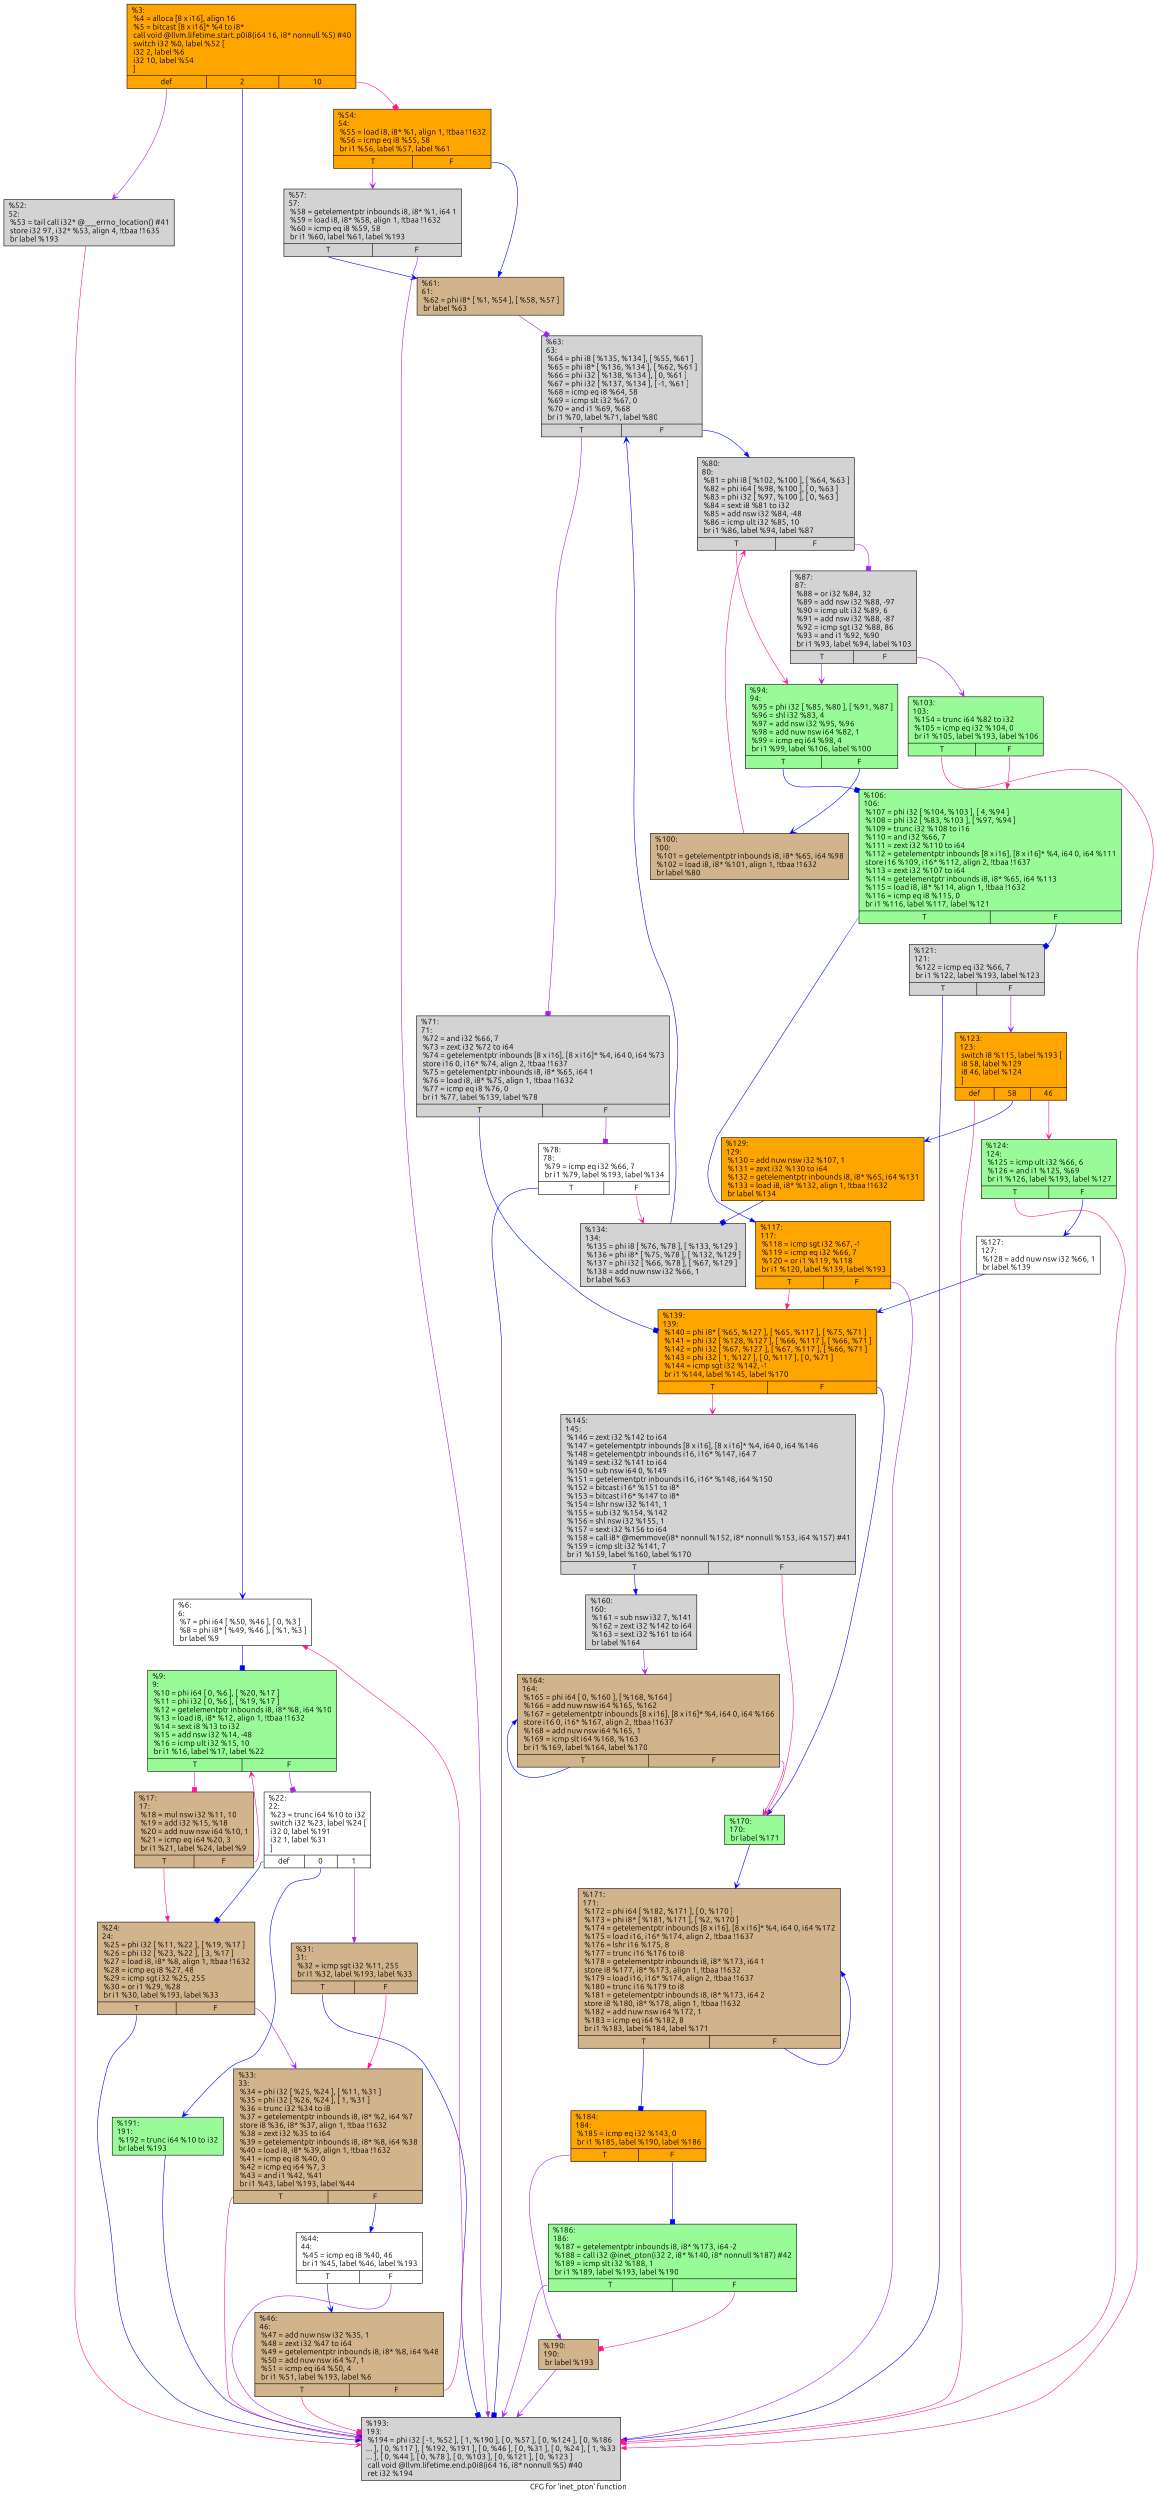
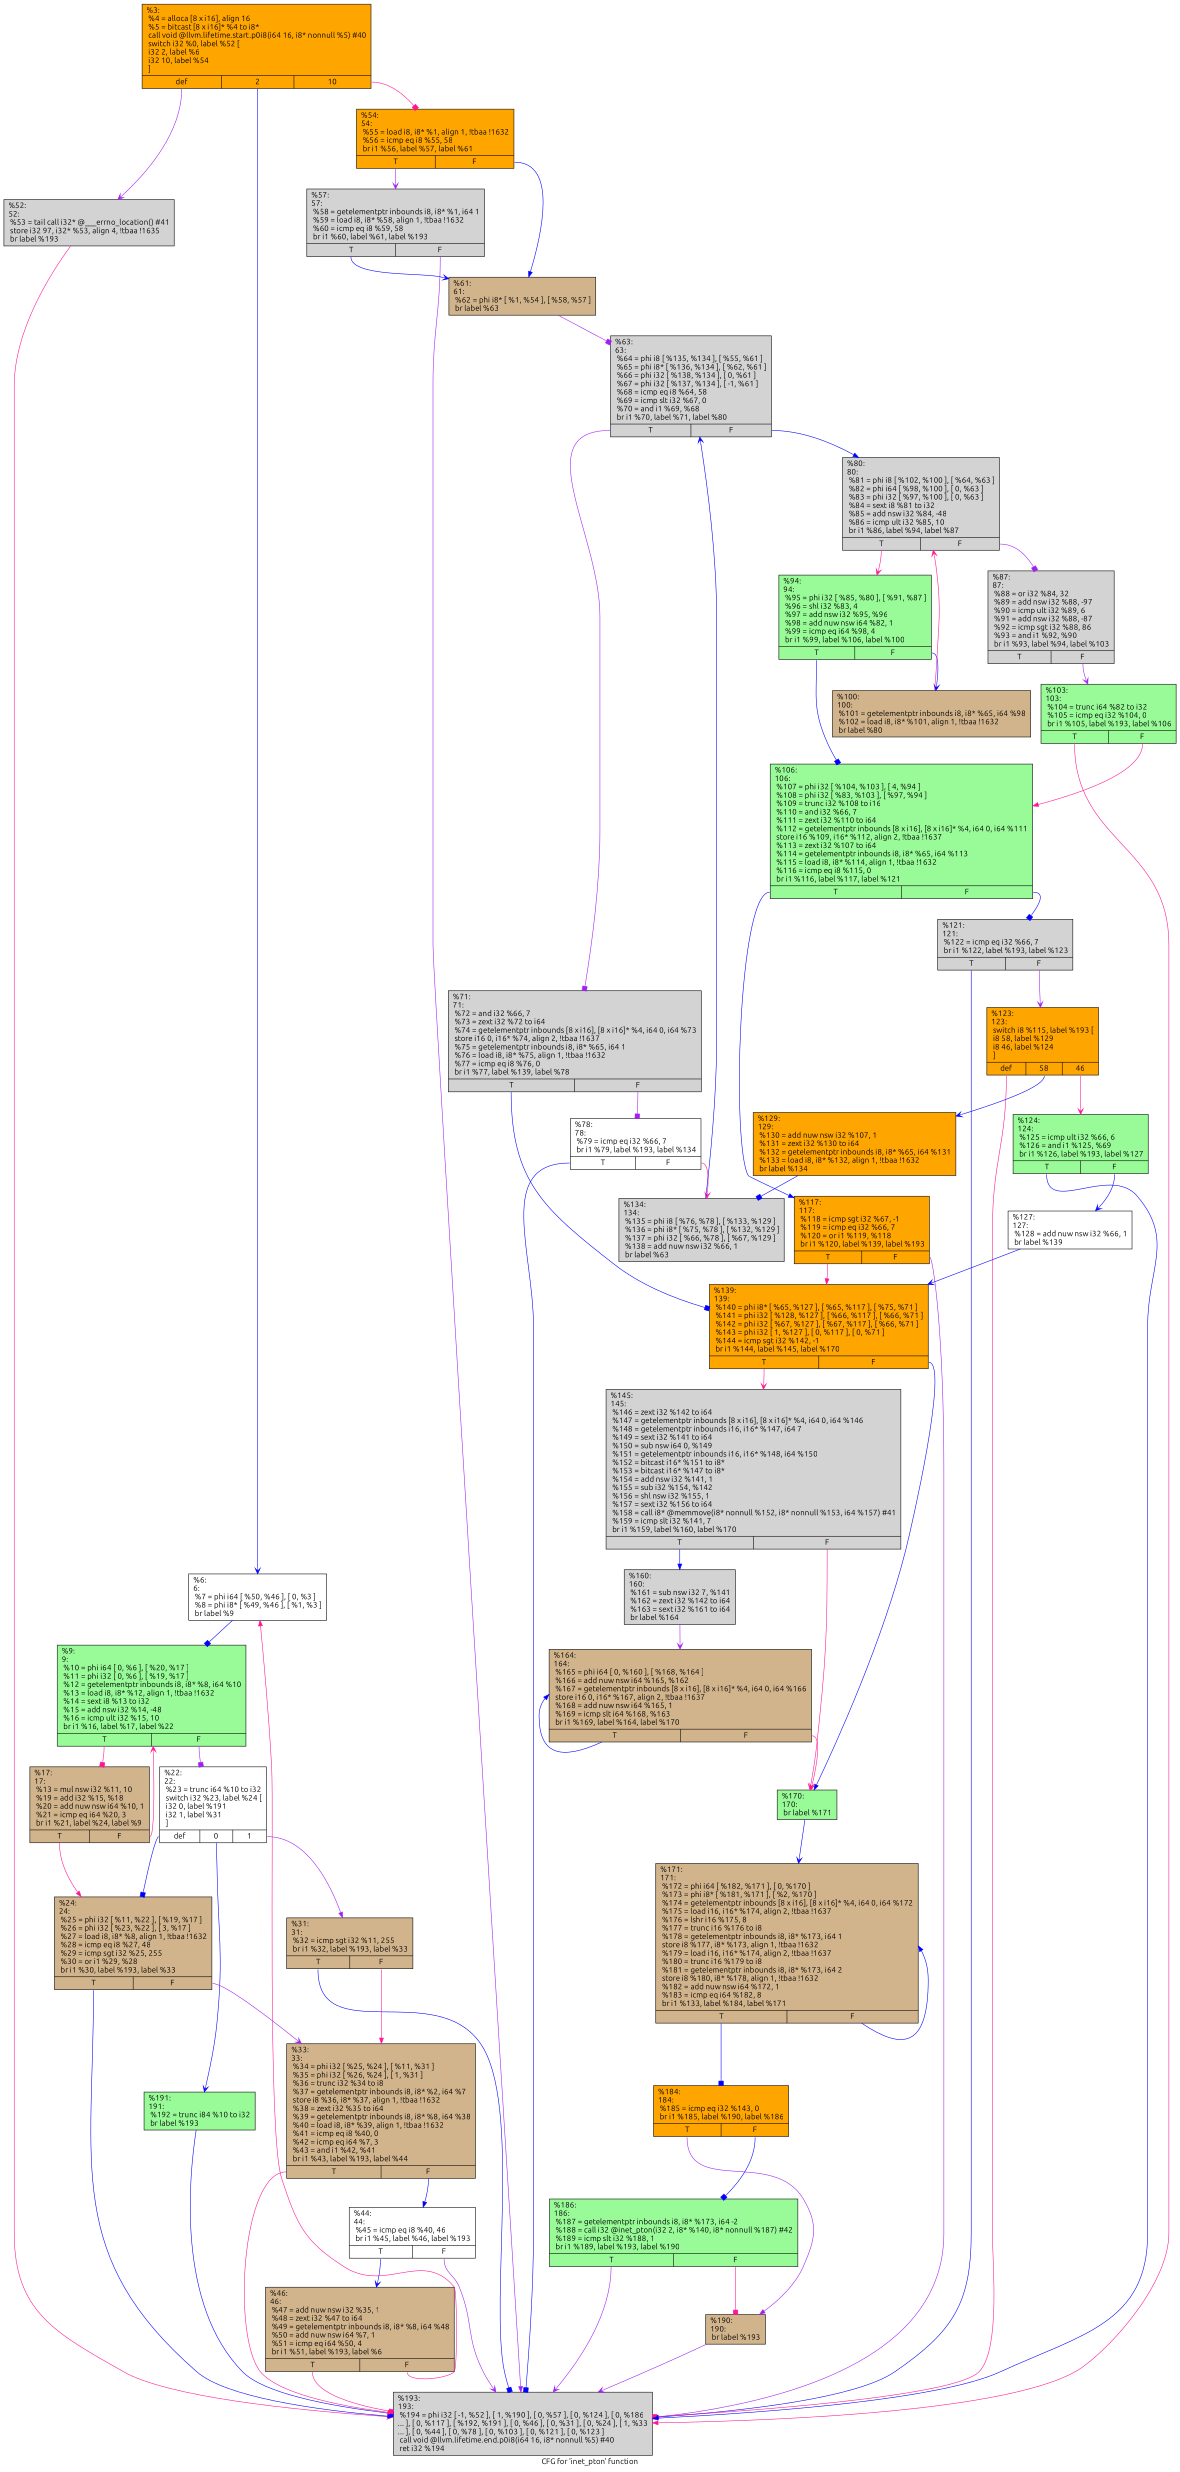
(822, 671) -> none
(964, 720) -> (1097, 707)
(617, 1504) -> (662, 1479)
(188, 1815) -> (83, 1790)
(1116, 1967) -> (1148, 1942)
(646, 2029) -> (723, 2004)
(168, 2140) -> (200, 2115)
